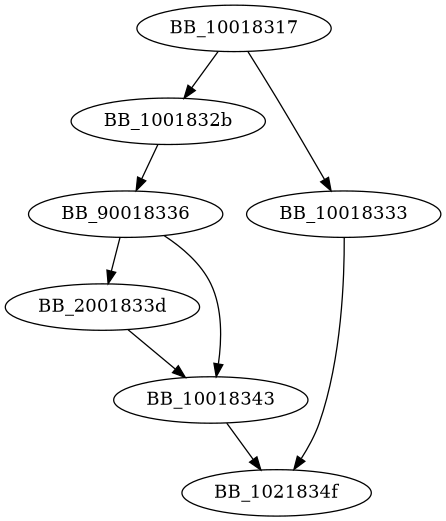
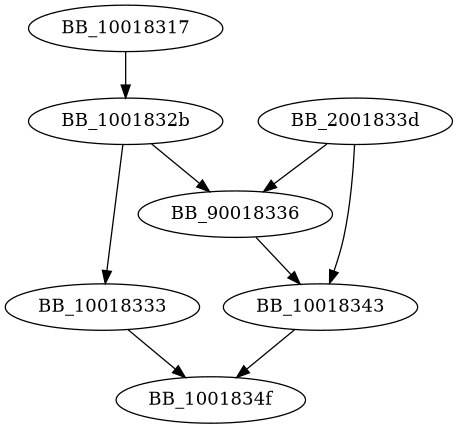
(287, 115) -> (115, 208)
(116, 254) -> (300, 164)
(277, 493) -> (211, 400)
